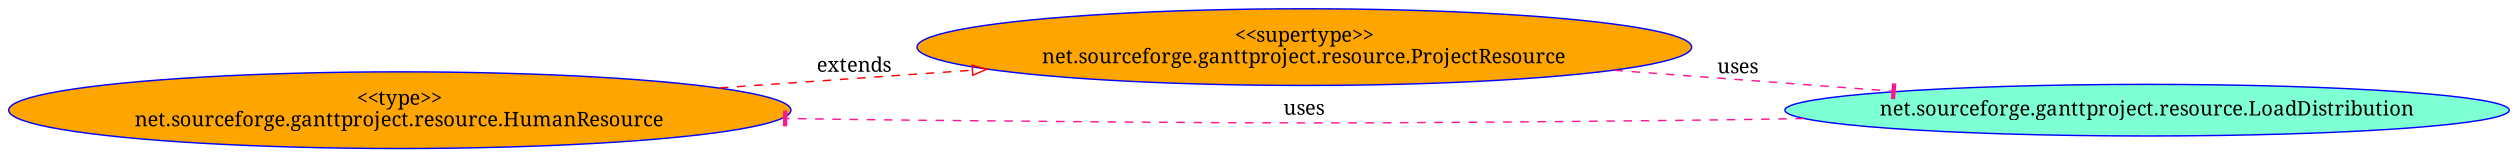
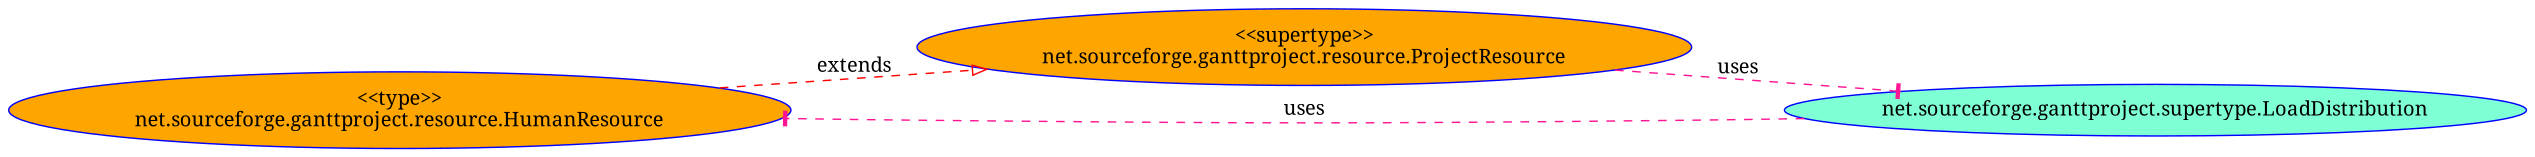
(2147, 110) -> (2155, 110)
